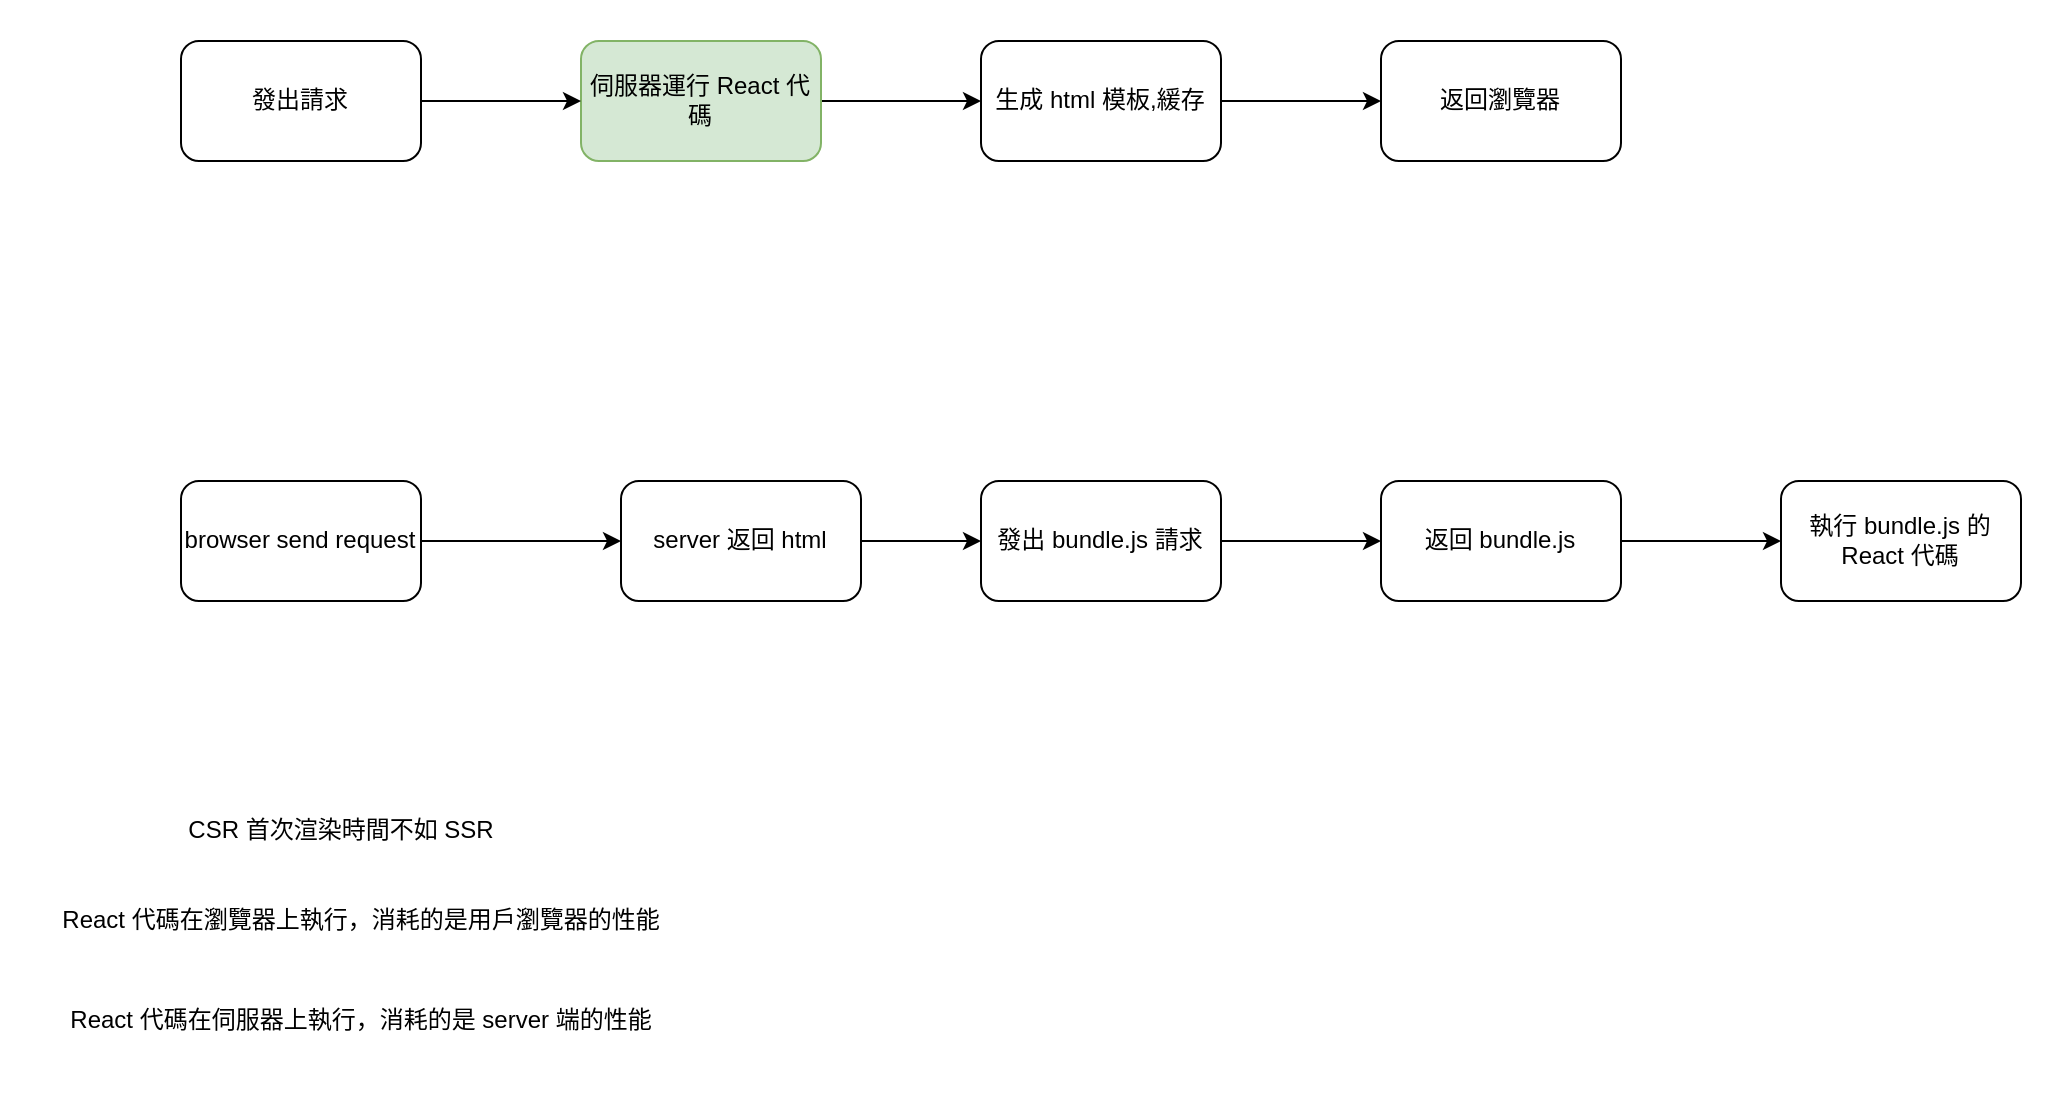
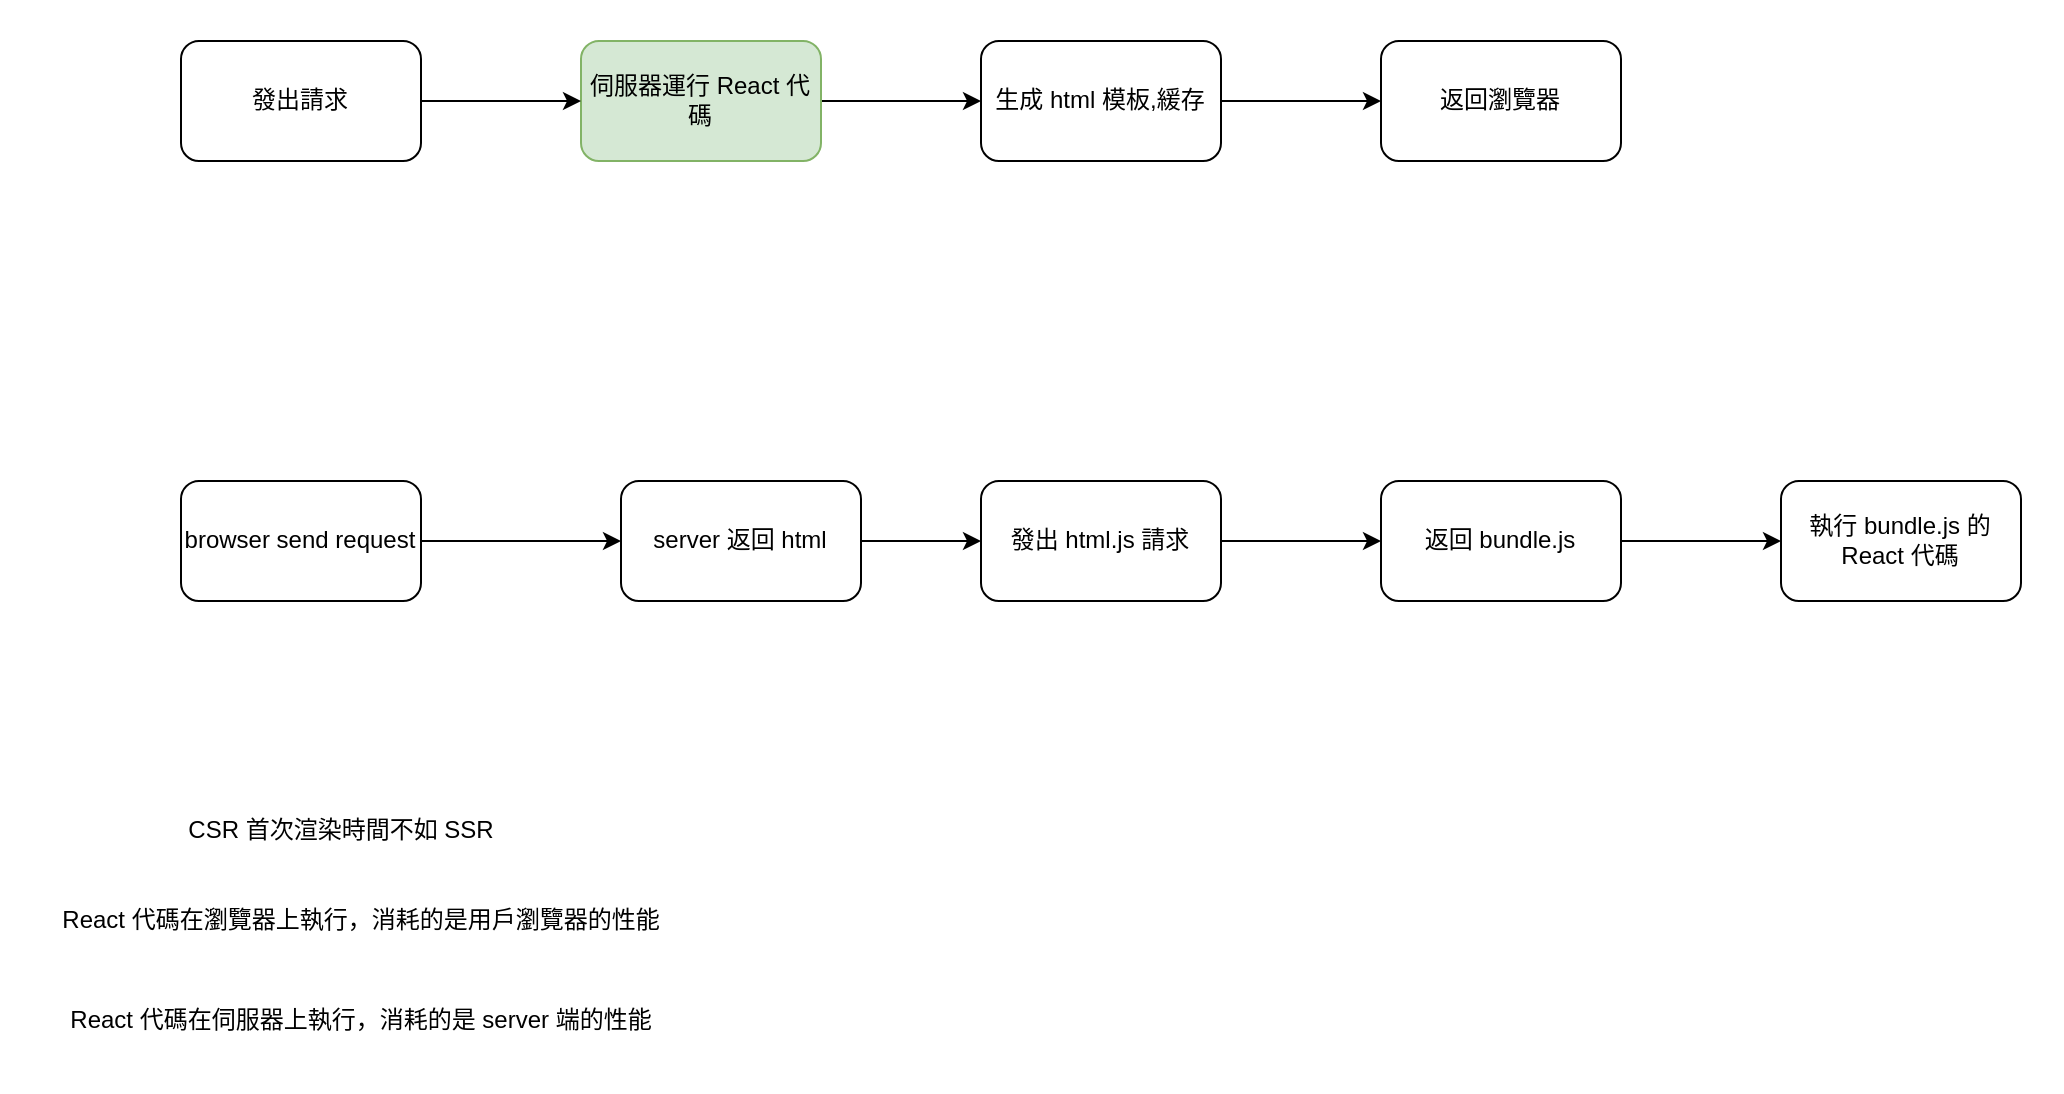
(1101, 541) -> (1101, 541)
